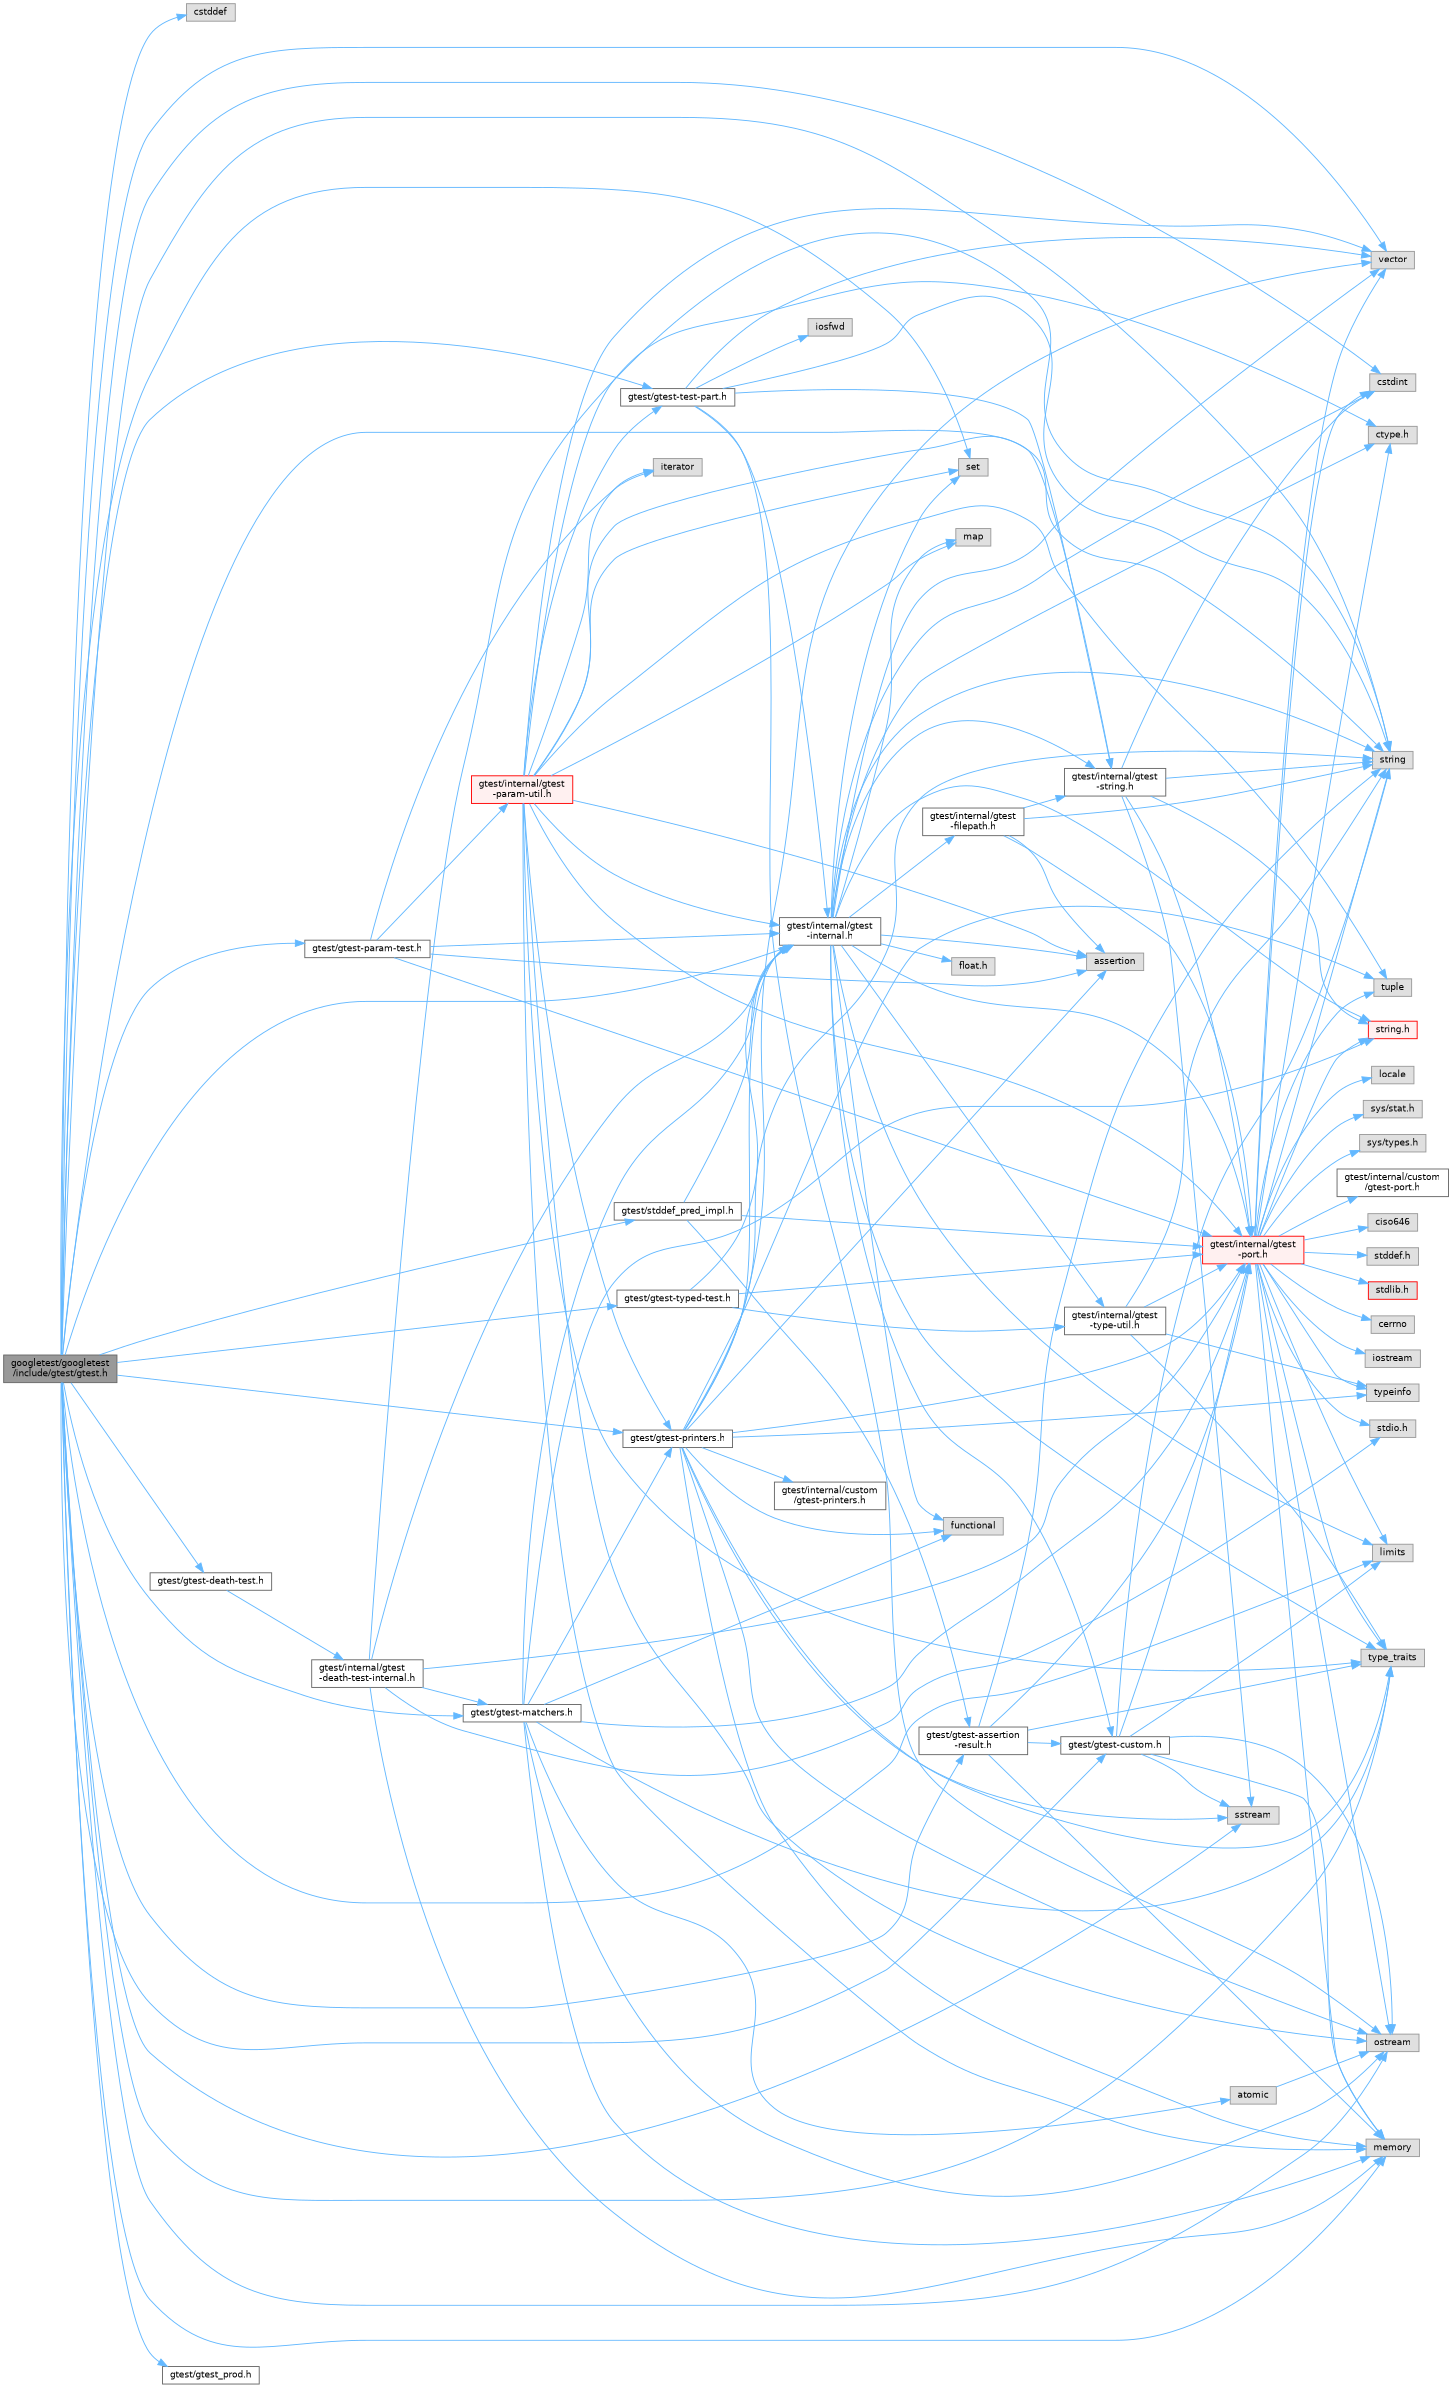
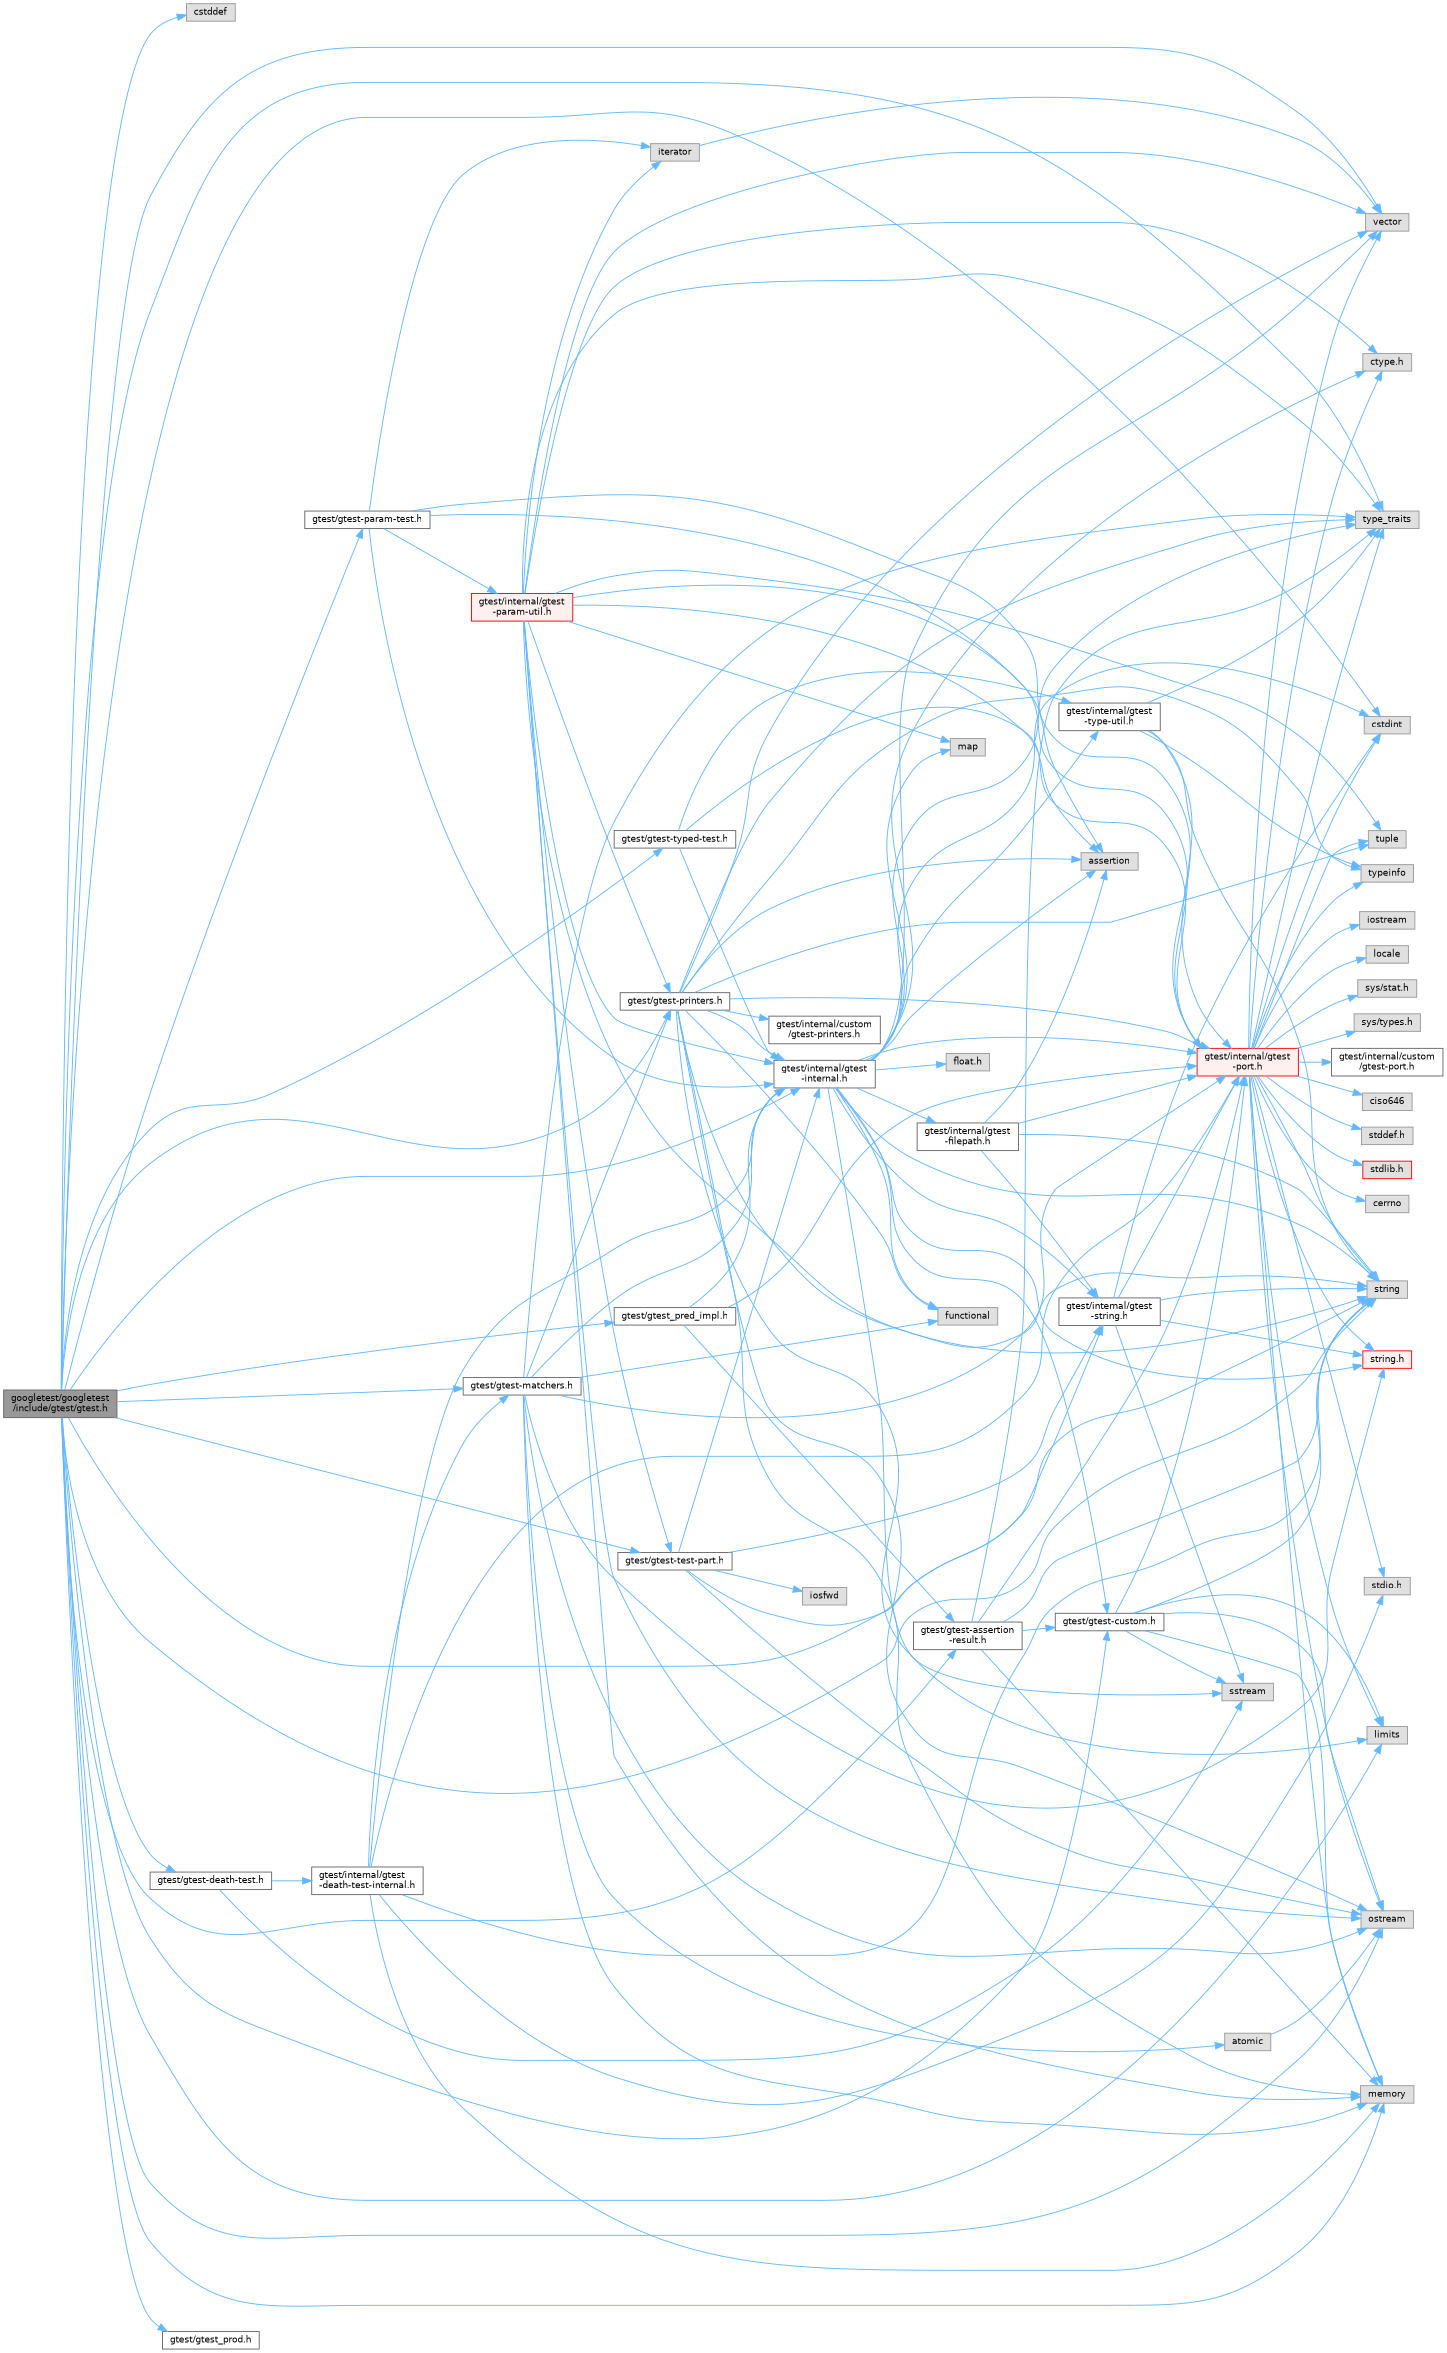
(1004, 246) -> (1051, 98)
(973, 467) -> none
(678, 1211) -> (675, 1316)
(380, 2147) -> (774, 2058)
